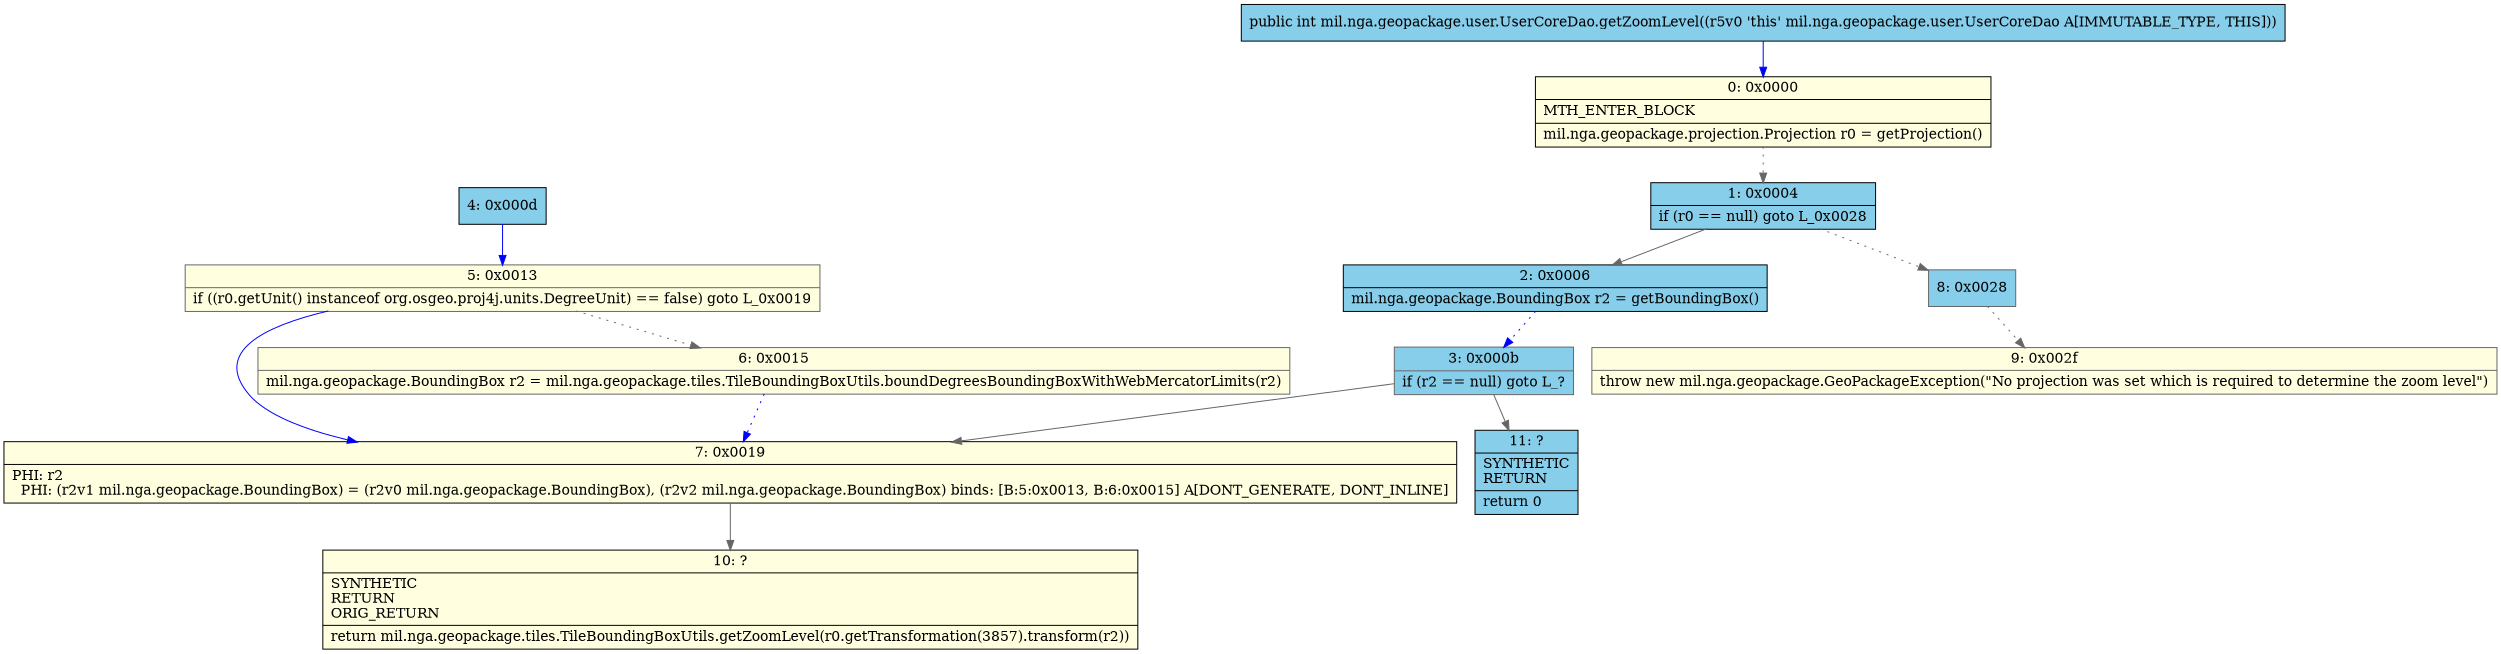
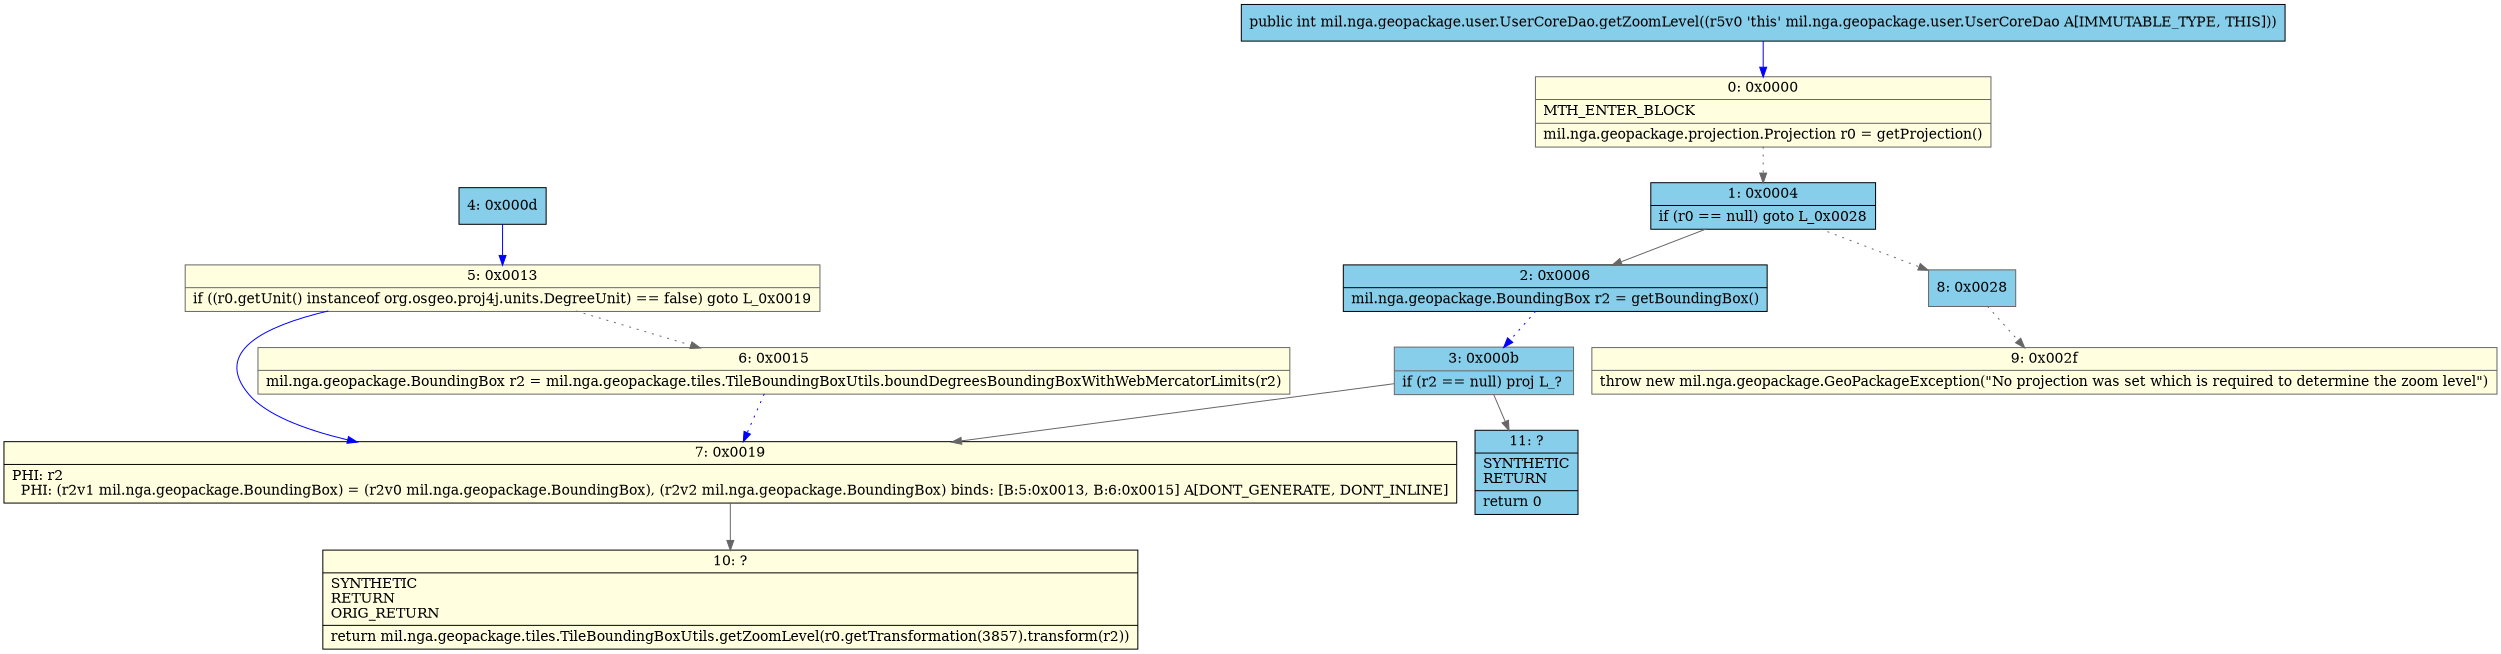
(1763, 112) -> (1763, 112)
(1484, 382) -> (1482, 382)
